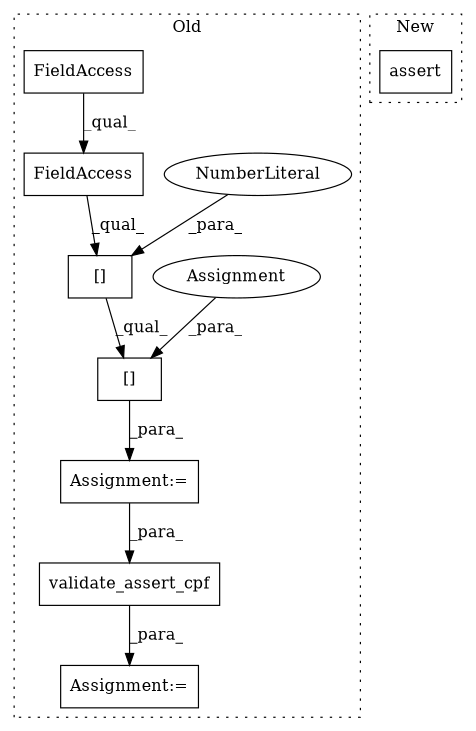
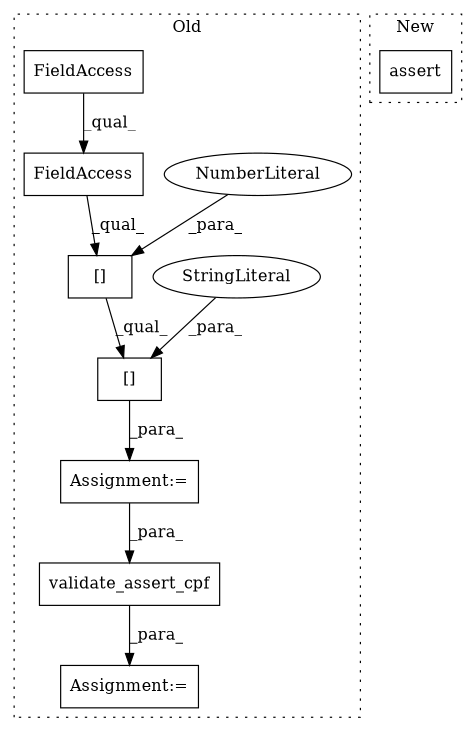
(237, 277) -> (237, 277)
